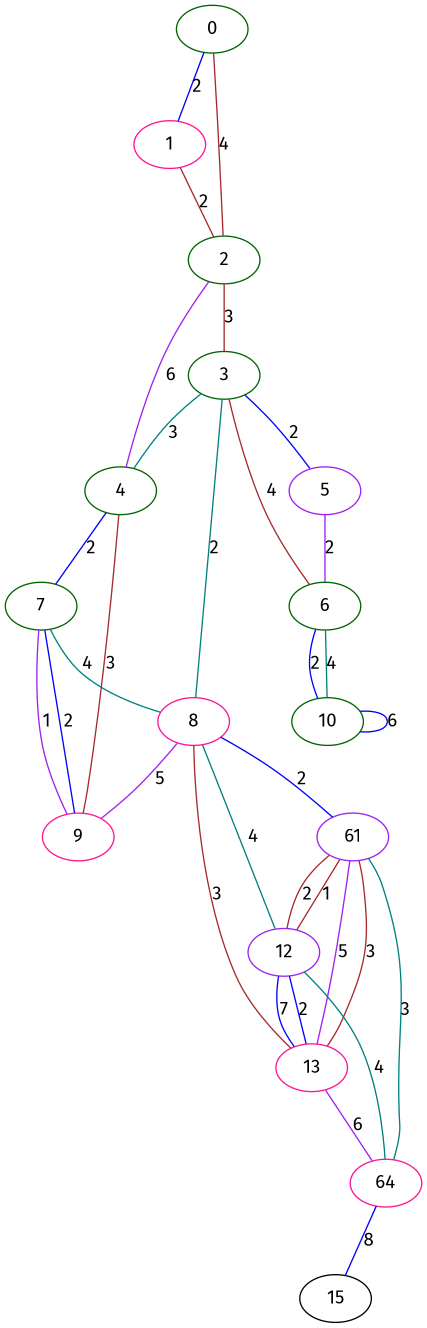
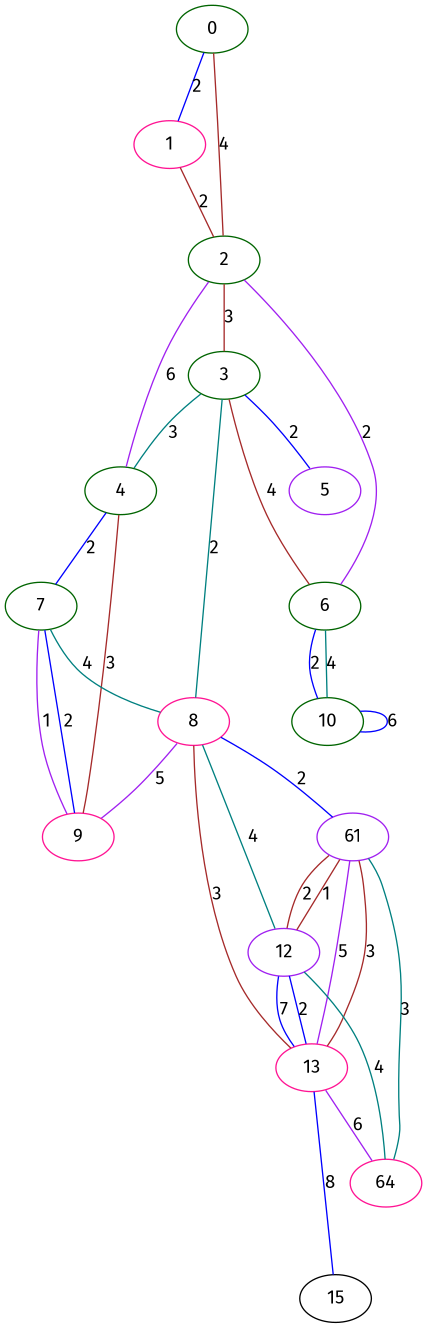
(325, 548) -> (352, 420)
(361, 1241) -> (324, 1183)
